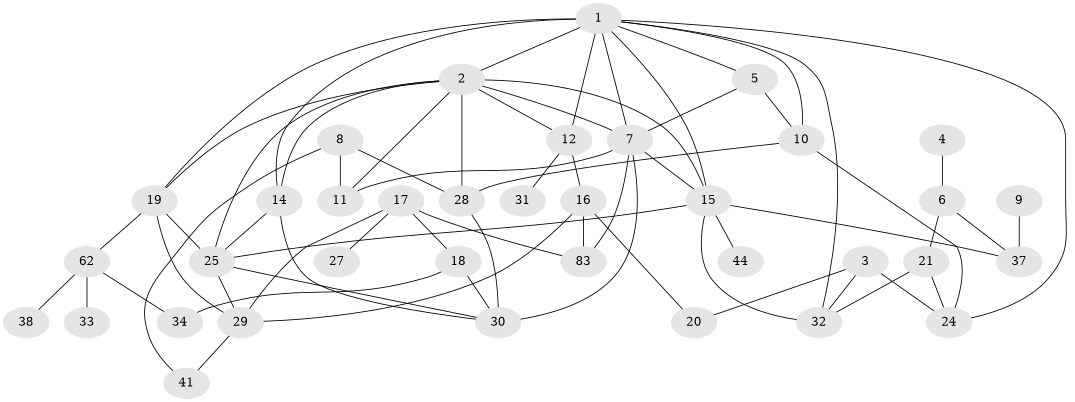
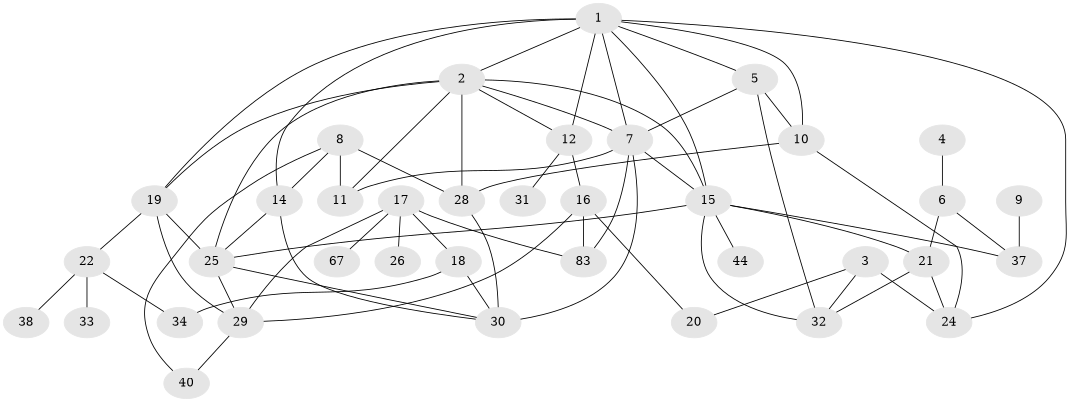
(823, 89) -> (783, 202)
(339, 105) -> (310, 170)
none -> (839, 229)
(87, 262) -> (87, 262)
(337, 262) -> (337, 262)
none -> (398, 262)
(187, 383) -> (187, 383)
